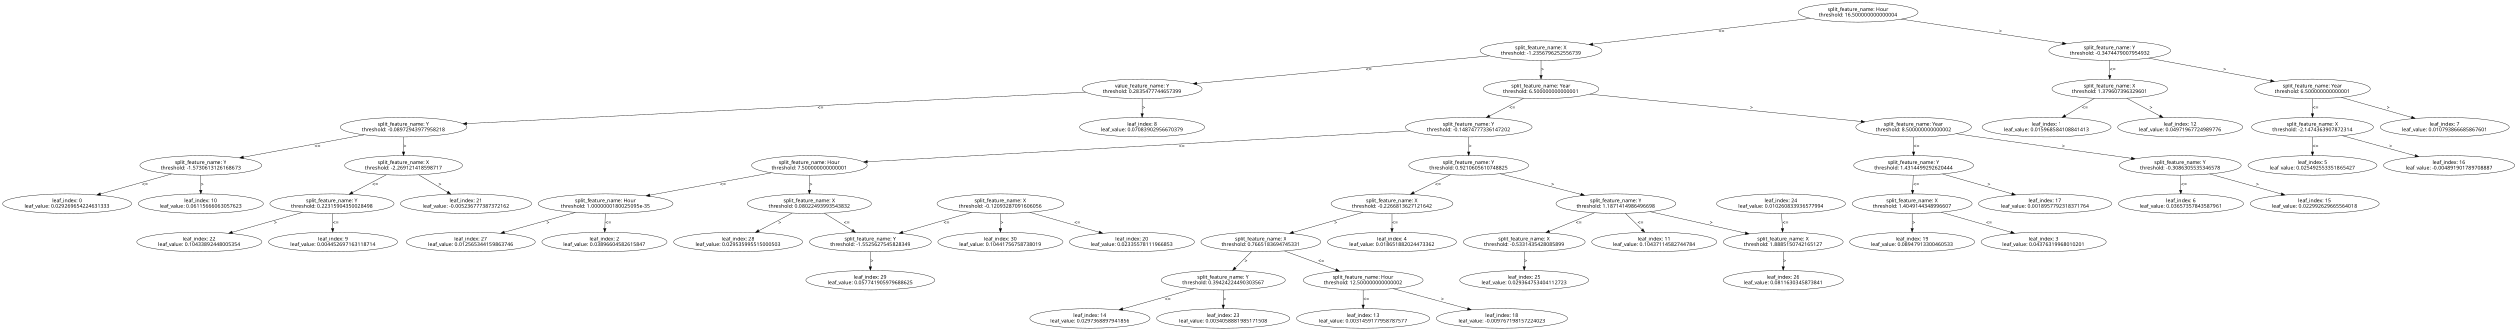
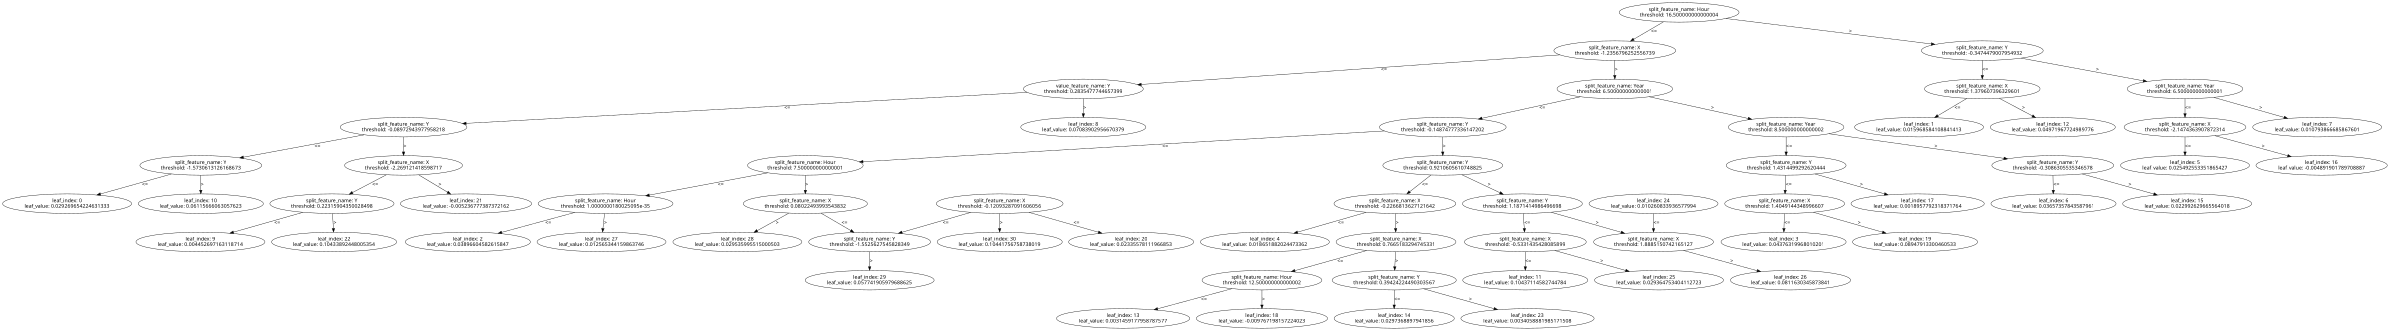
(1634, 221) -> (1525, 259)
(1261, 242) -> (1396, 242)
